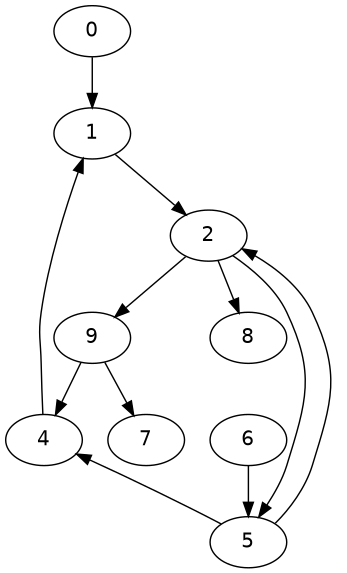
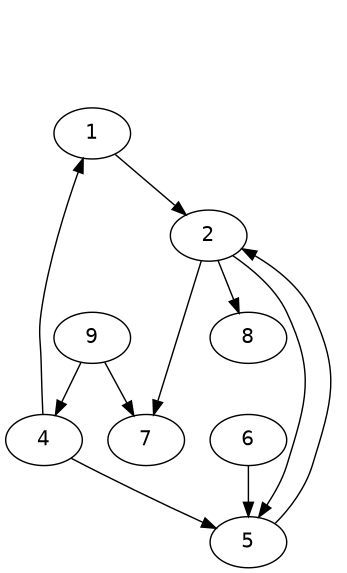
(92, 31) -> none
(156, 282) -> (180, 331)
(156, 491) -> (137, 491)
